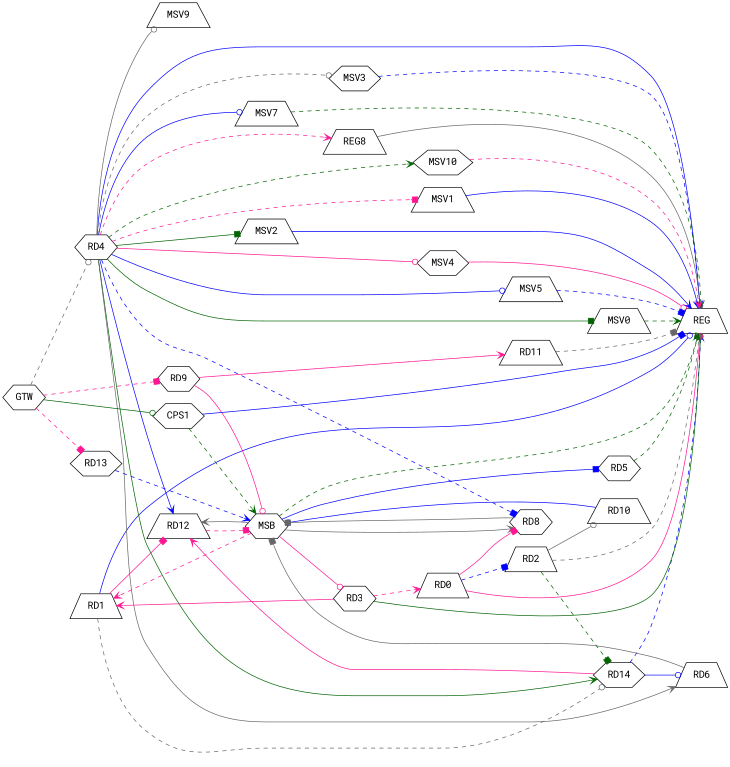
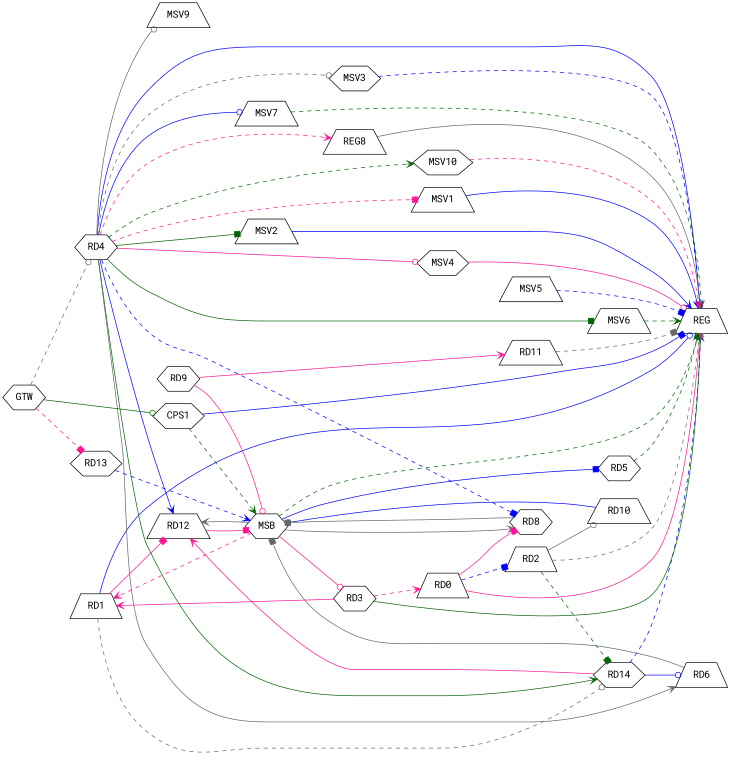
(302, 295) -> none
(619, 321) -> (619, 321)
(98, 389) -> none
(224, 531) -> (224, 531)
